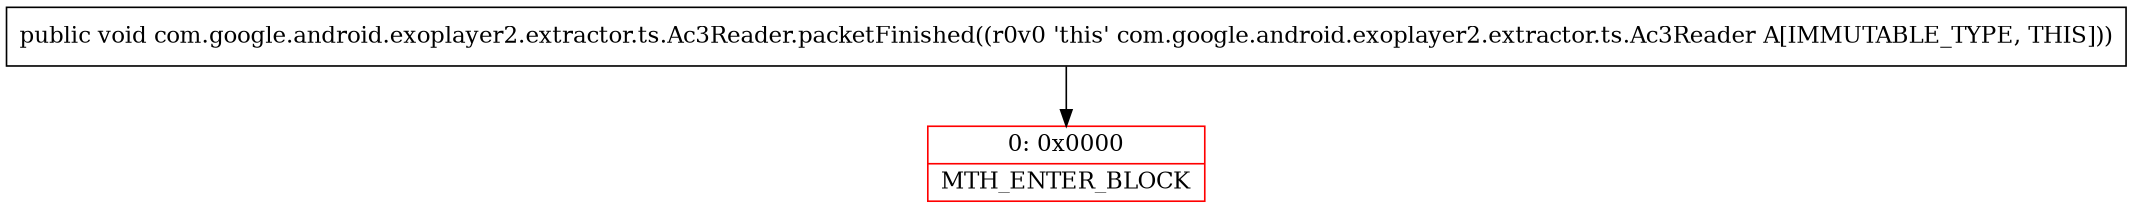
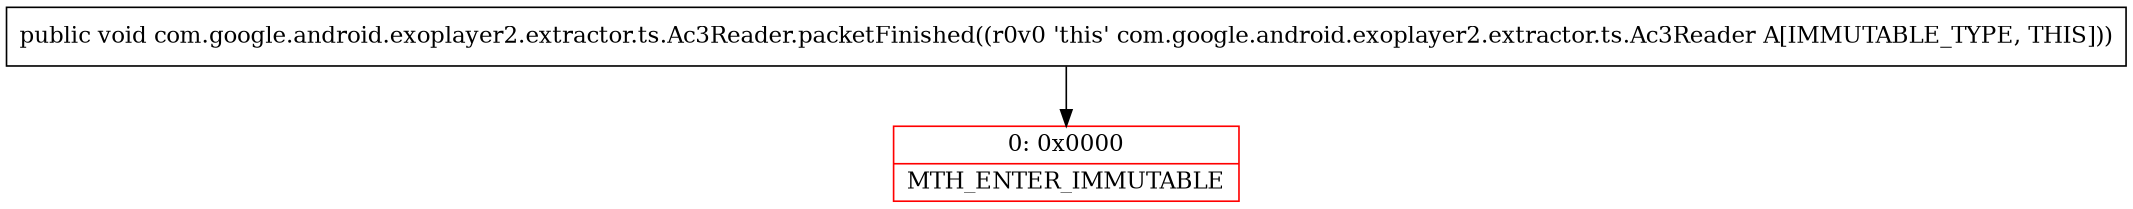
(1066, 182) -> (1066, 182)
